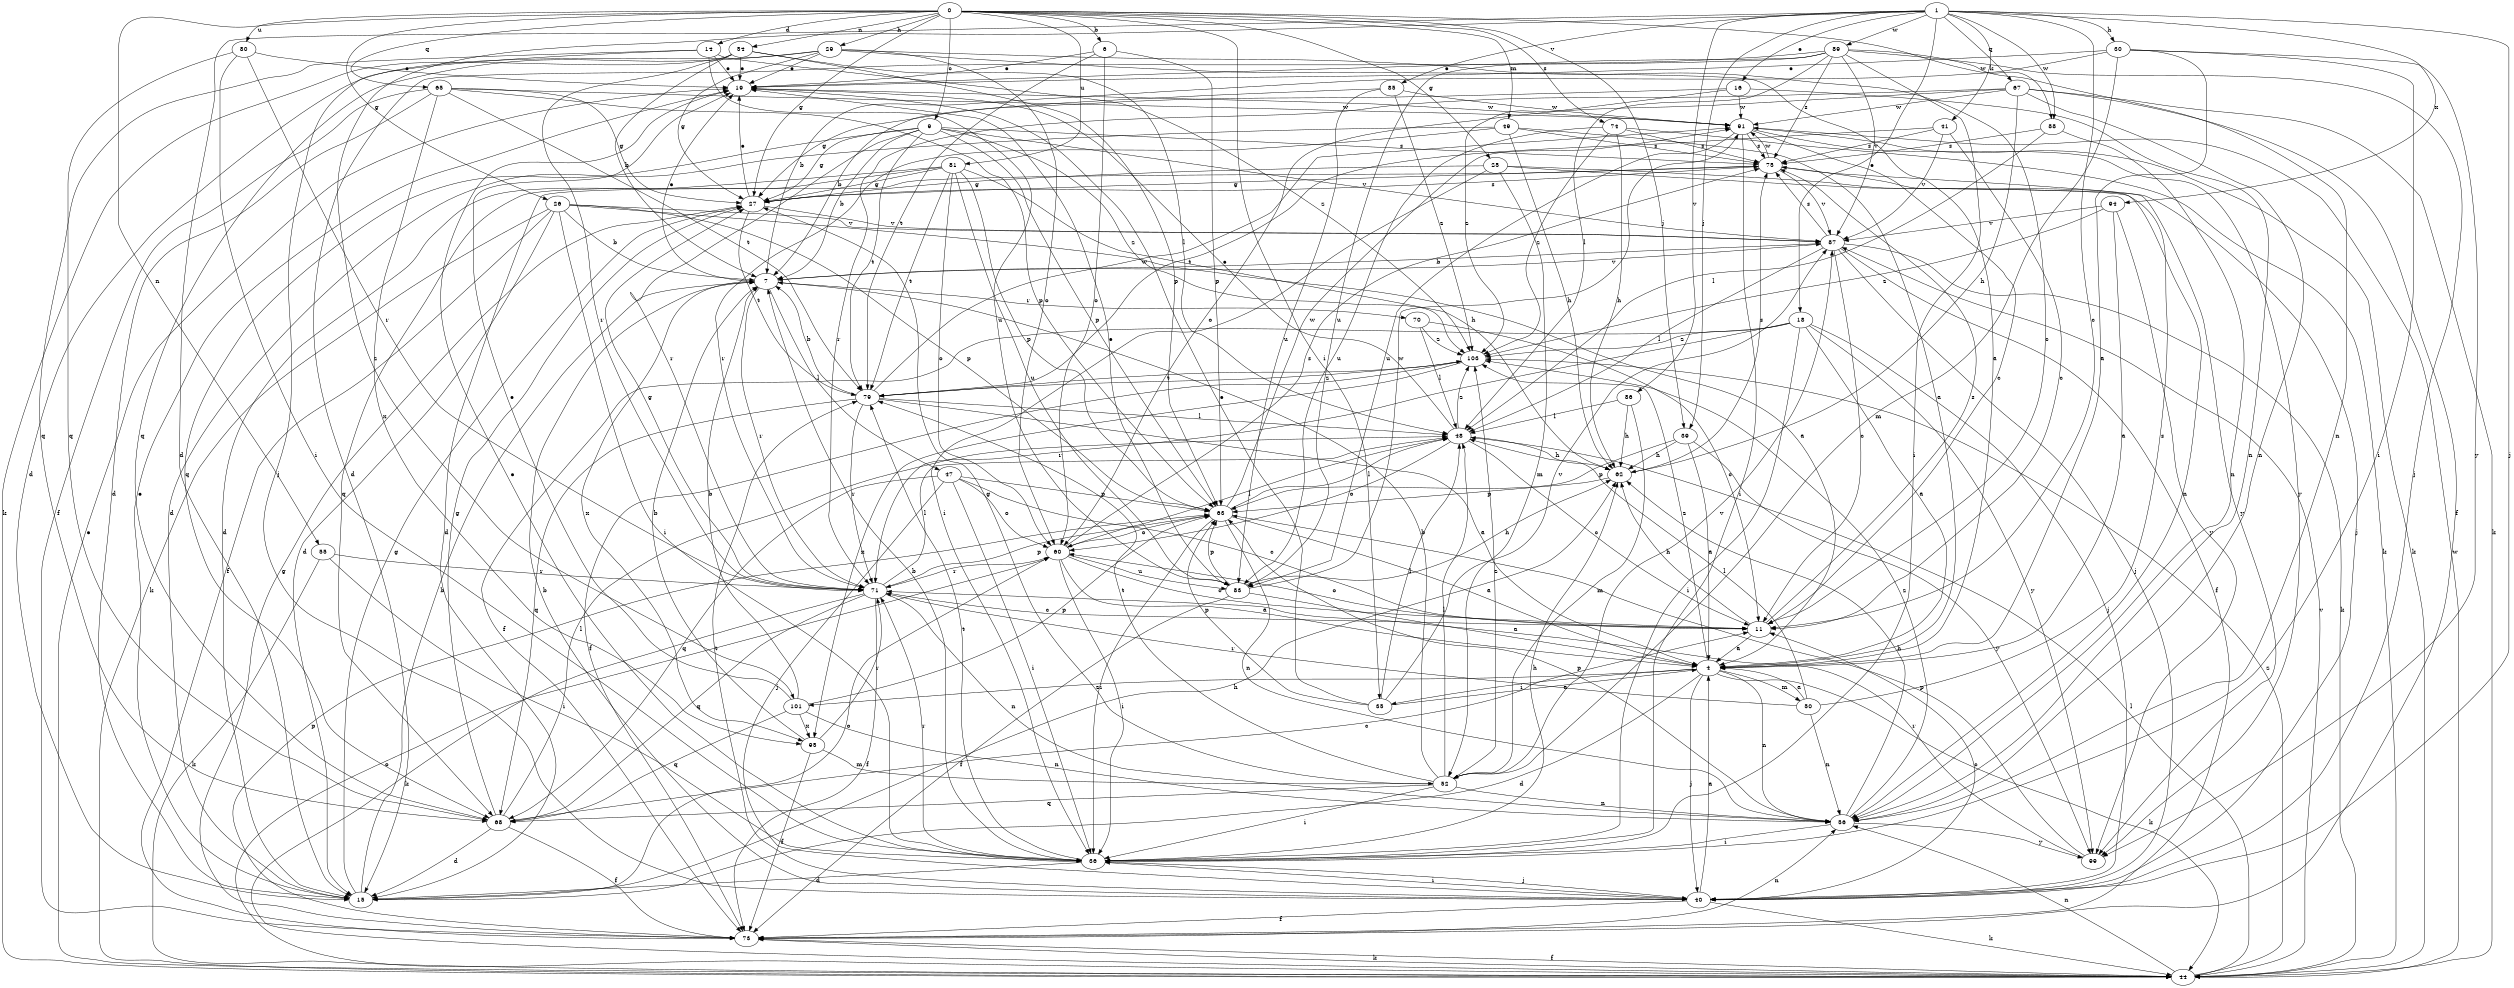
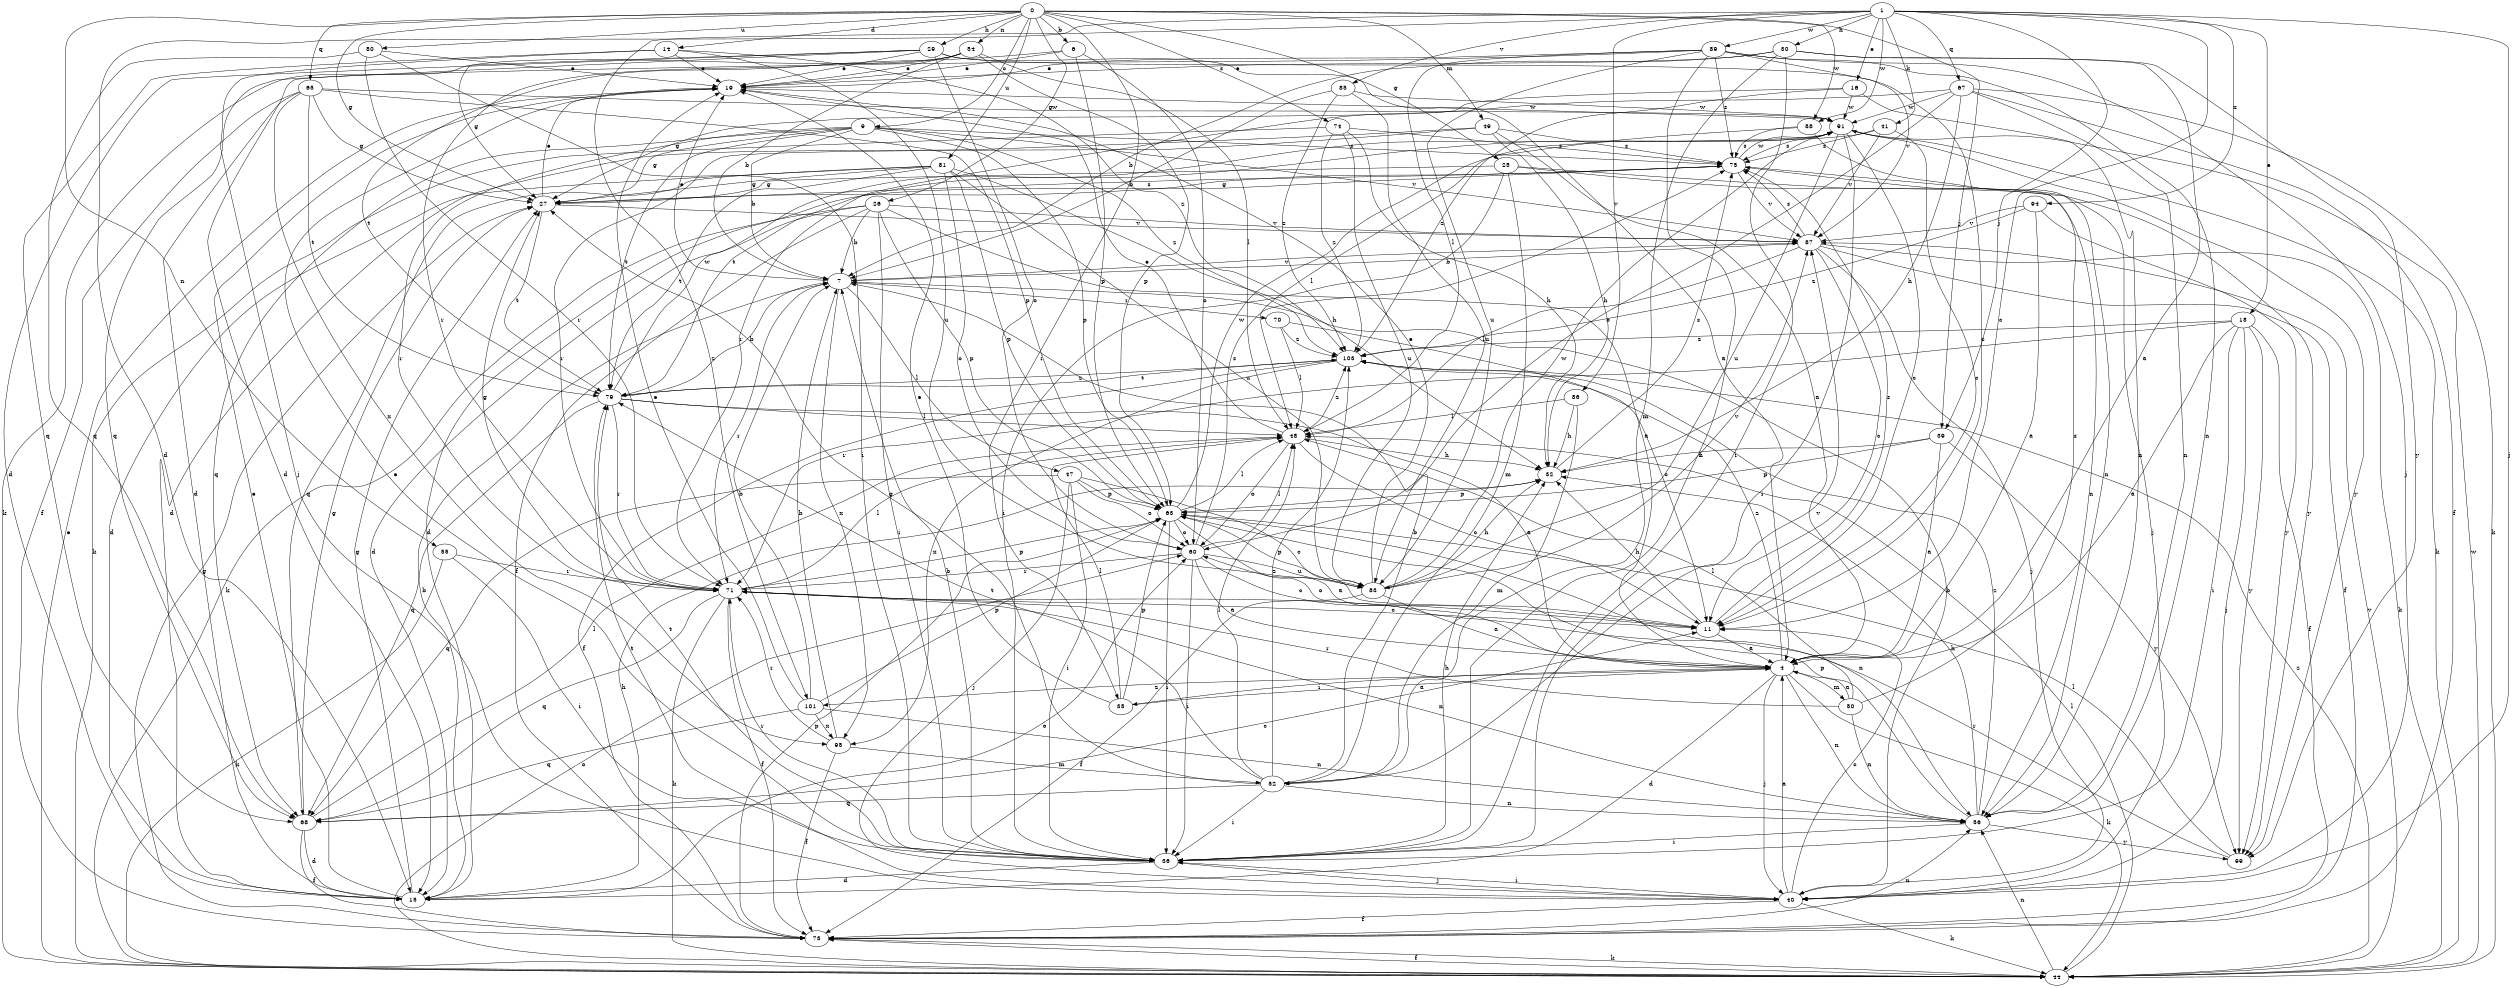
(1573, 445) -> (1655, 495)
(1620, 475) -> (1550, 475)
(1922, 687) -> (2074, 687)
